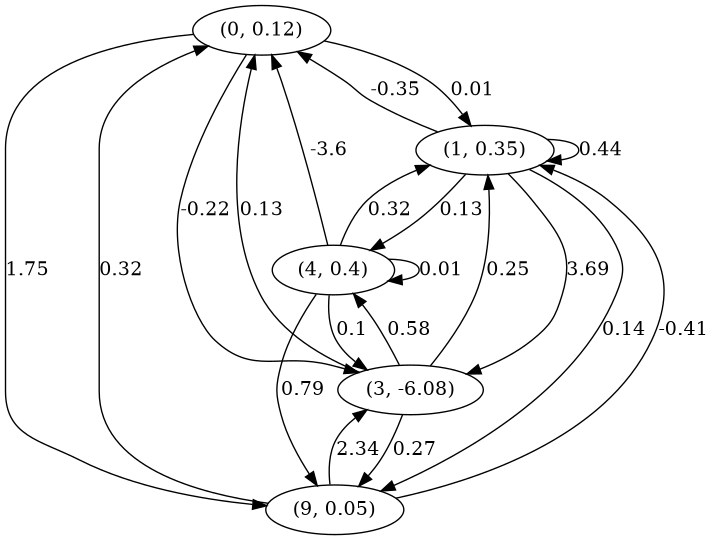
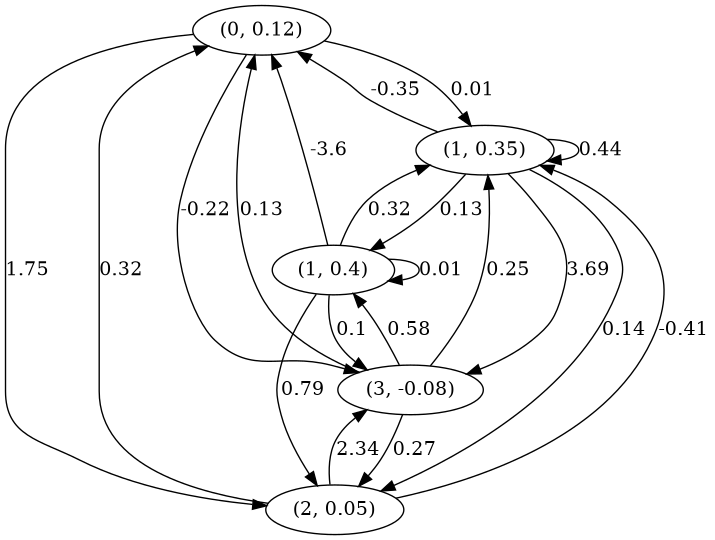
(333, 270) -> (333, 270)
(411, 390) -> (411, 390)
(335, 510) -> (335, 510)
